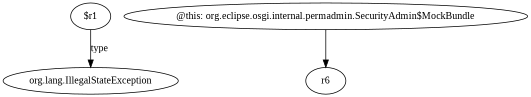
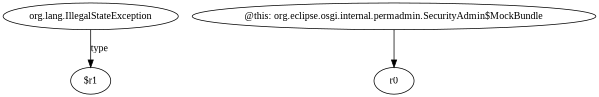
(91, 45) -> (91, 45)
(326, 81) -> (394, 81)
